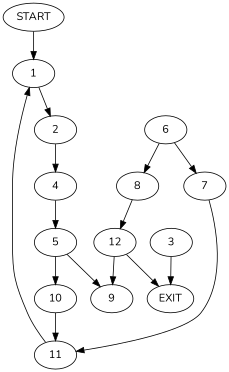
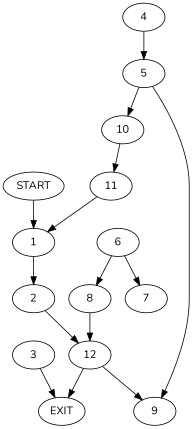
(56, 154) -> (59, 324)
(198, 315) -> none
